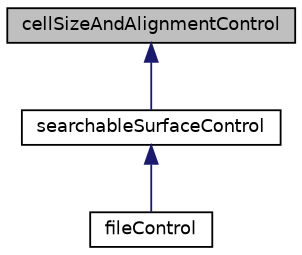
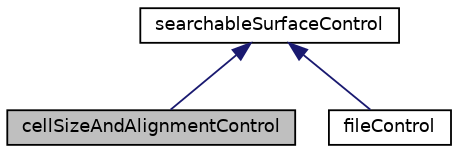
(151, 86) -> (204, 82)
